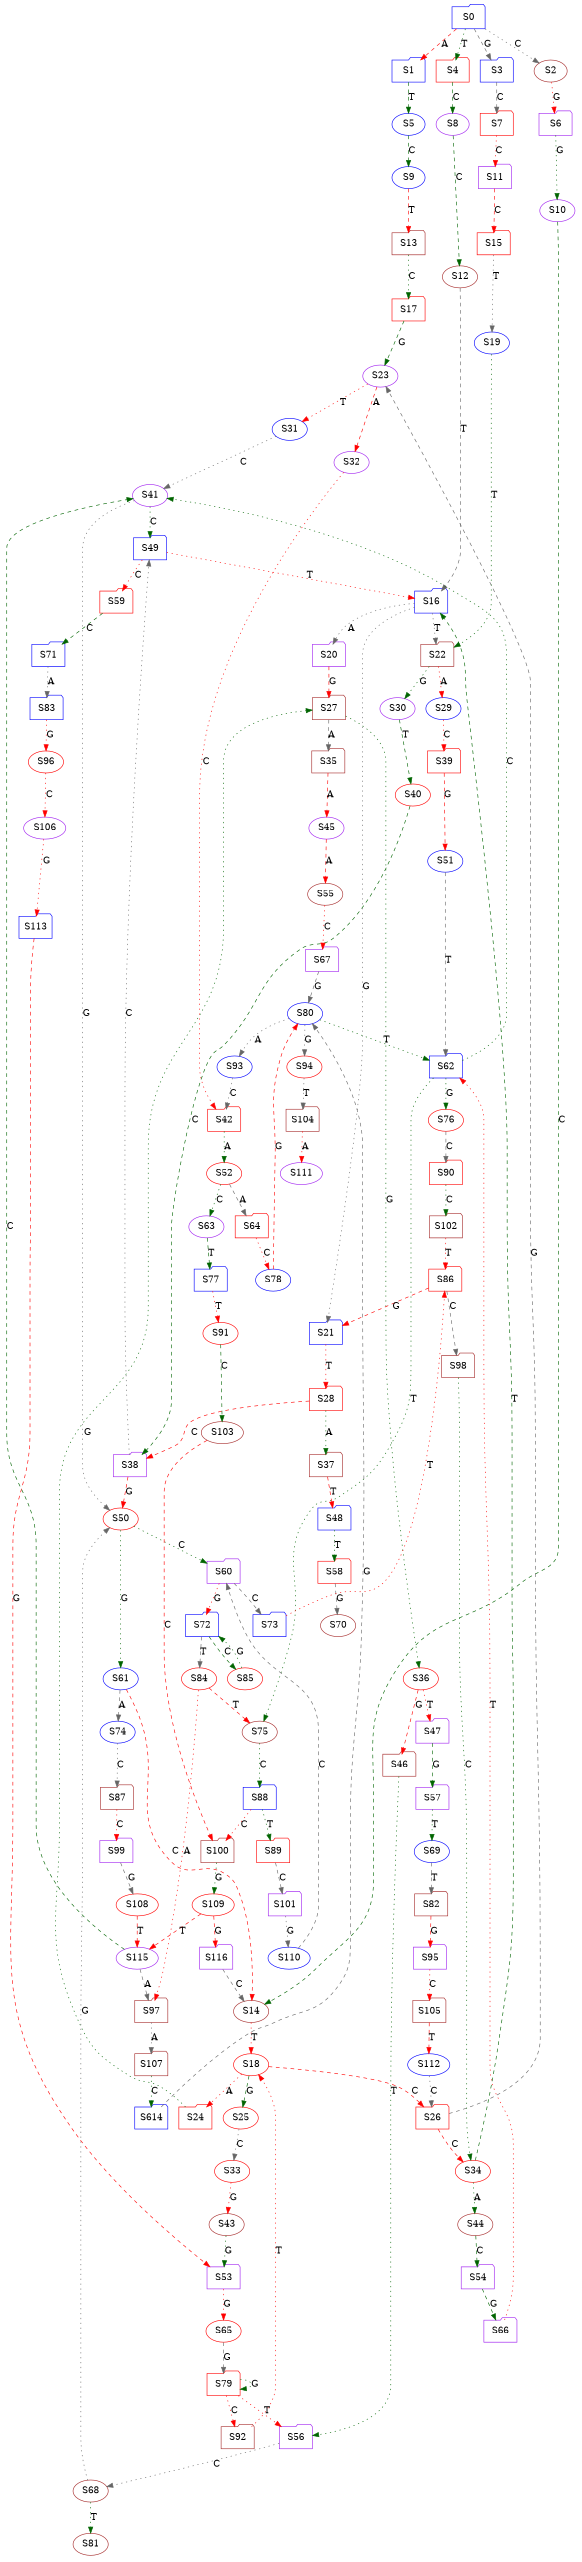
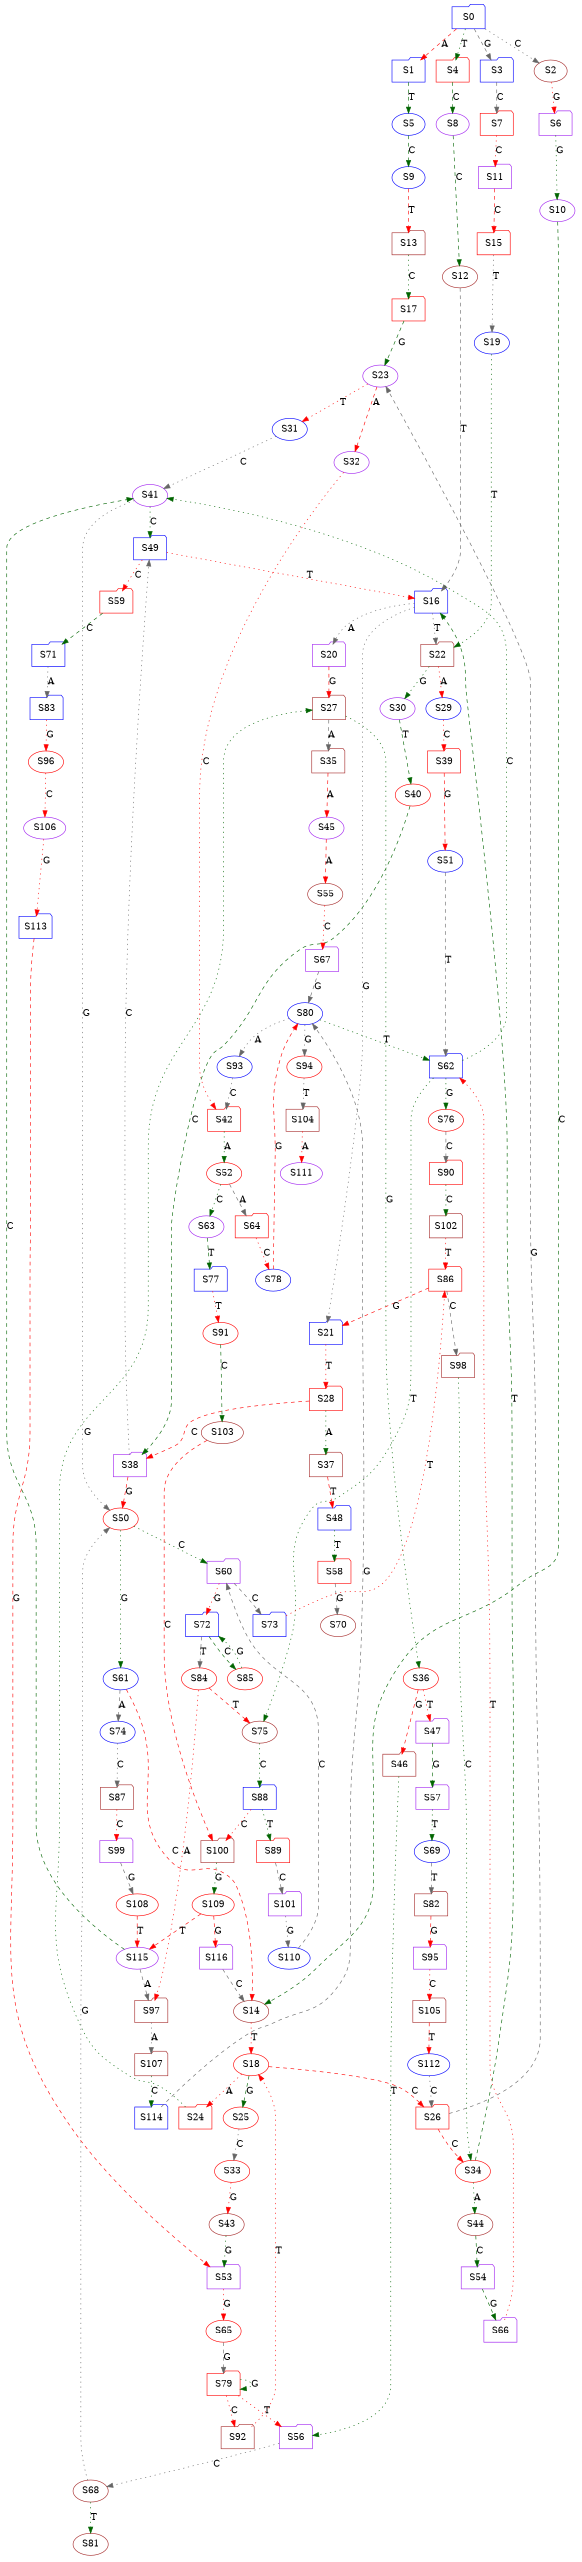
(151, 2118) -> (151, 2118)
